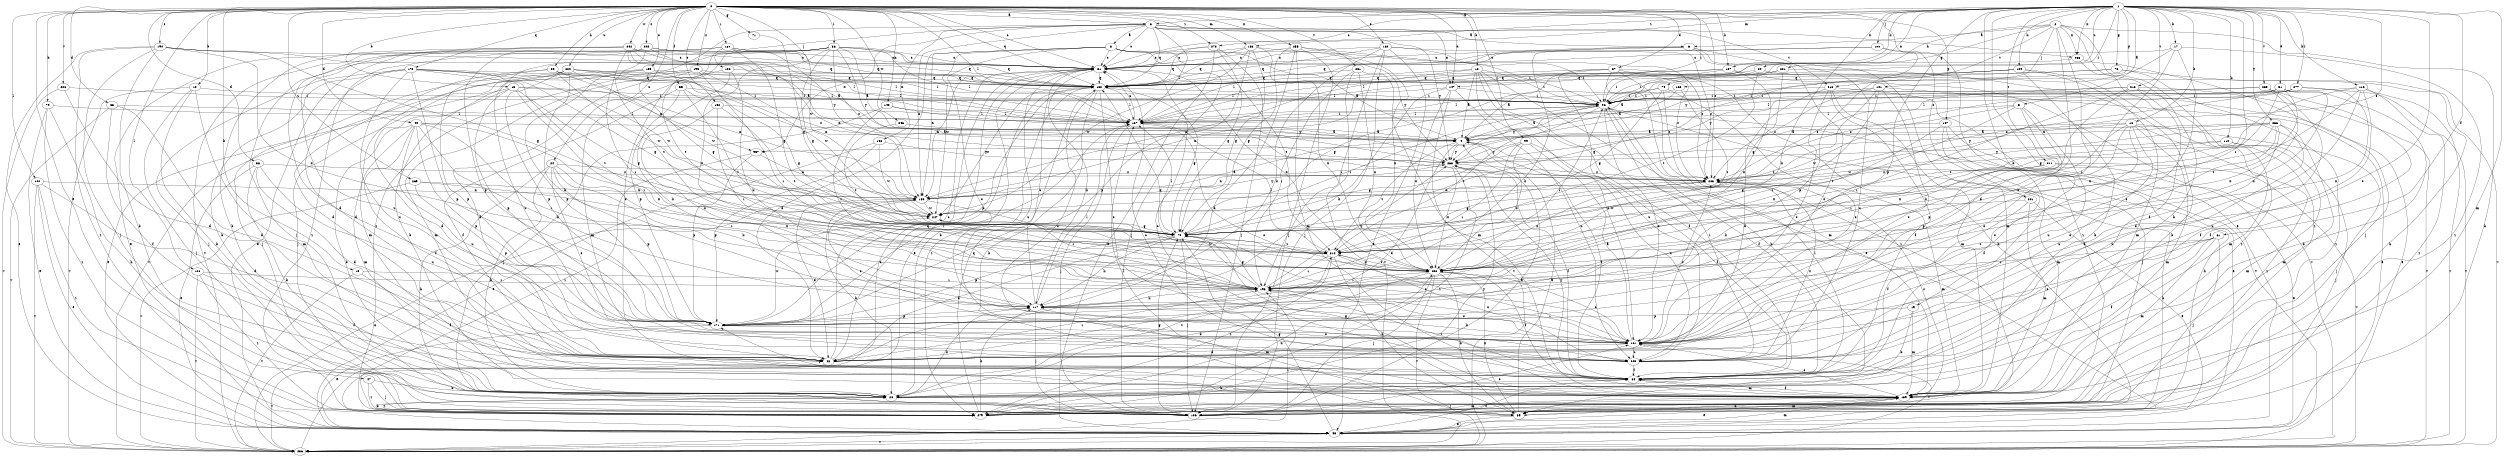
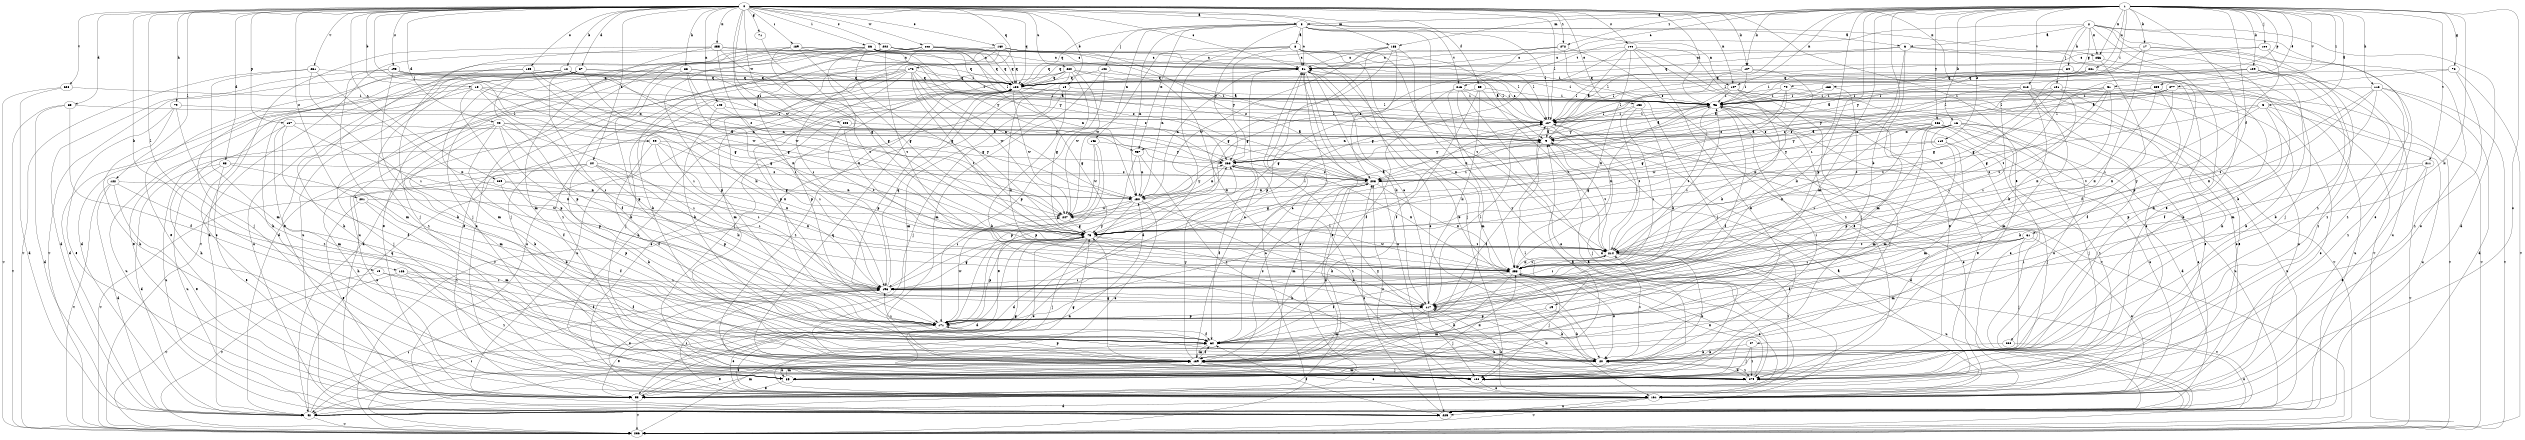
none -> (1056, 151)
none -> (1072, 330)
none -> (2009, 344)
